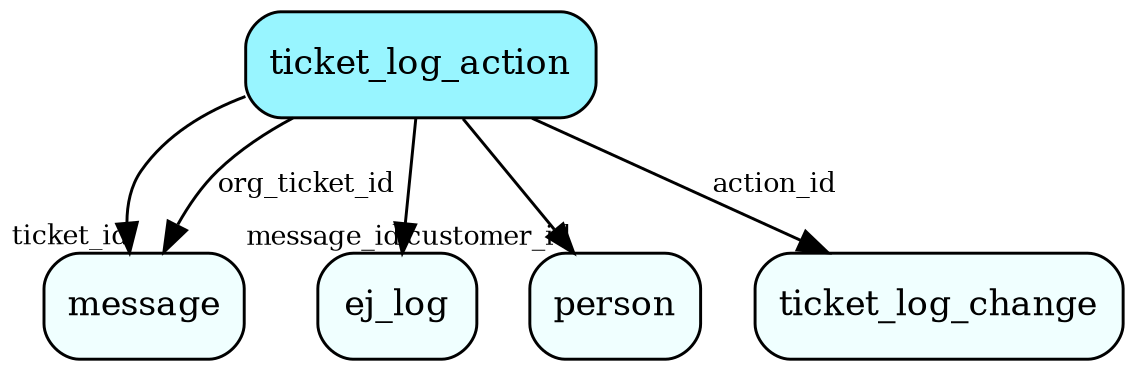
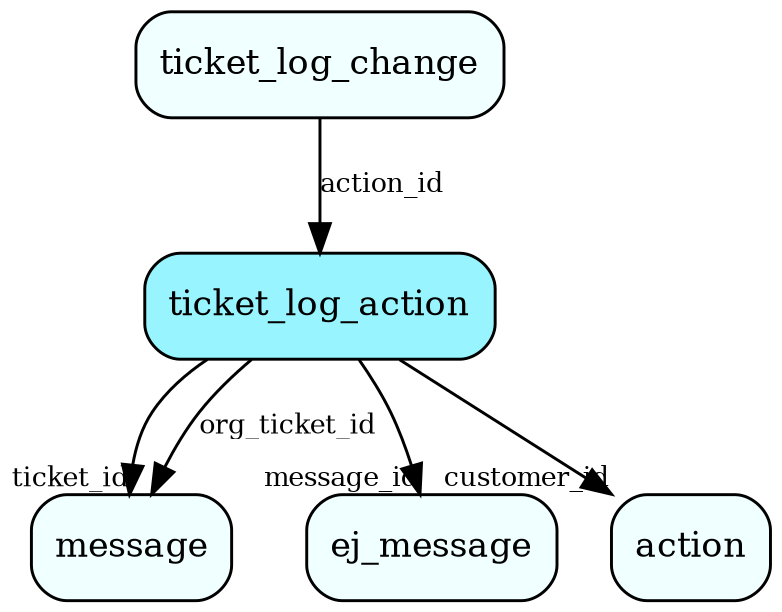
(666, 179) -> (320, 171)
(397, 306) -> (432, 548)
(615, 306) -> (691, 548)
